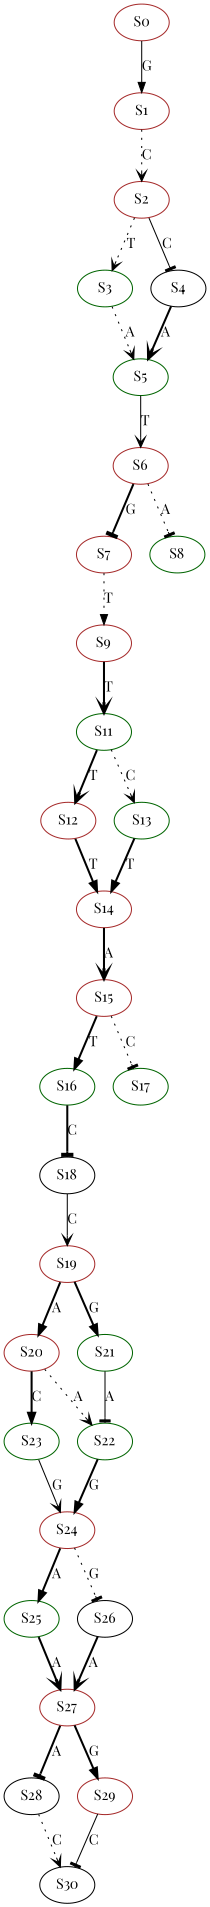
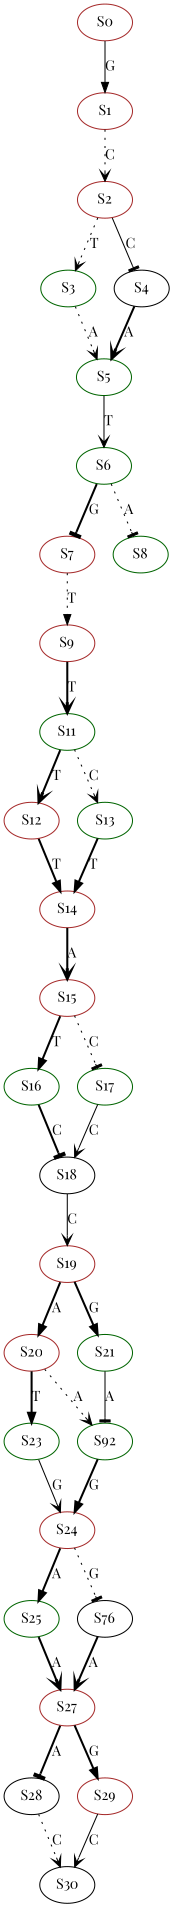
(141, 466) -> (104, 466)
none -> (88, 1126)
(37, 1397) -> (37, 1397)
(105, 1441) -> (105, 1441)
(105, 1619) -> (105, 1619)
(87, 1838) -> (88, 1836)
